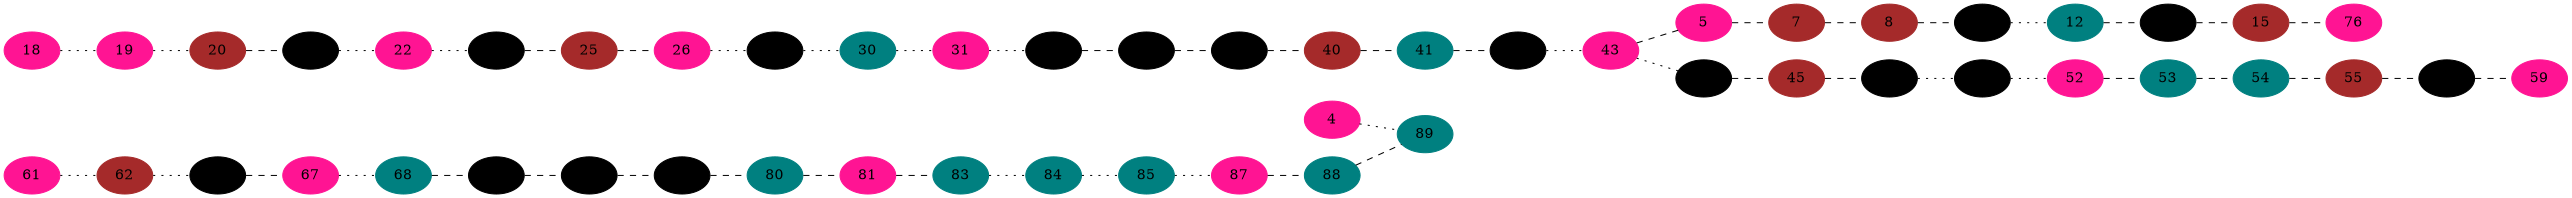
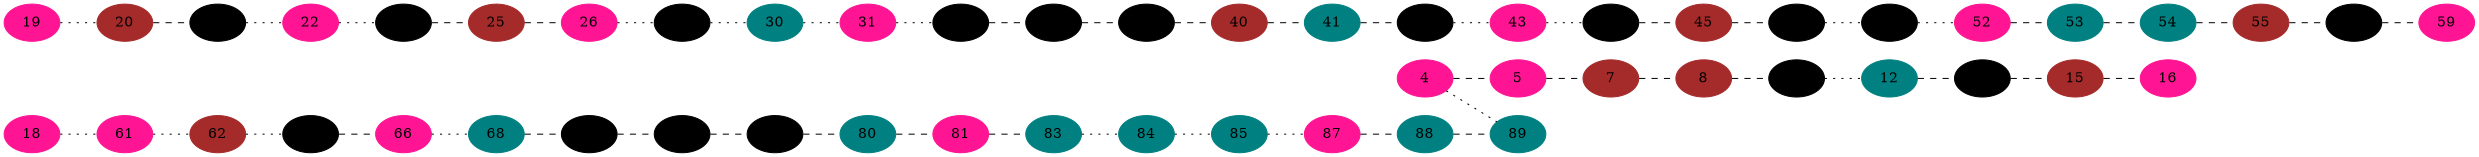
(2354, 23) -> (2168, 78)
(1657, 37) -> (1472, 78)
(79, 51) -> (79, 134)
(311, 175) -> (403, 134)
